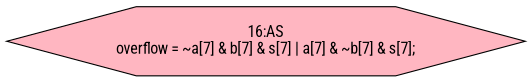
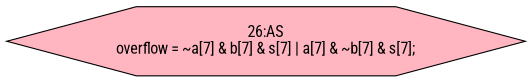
(266, 41) -> (266, 41)
